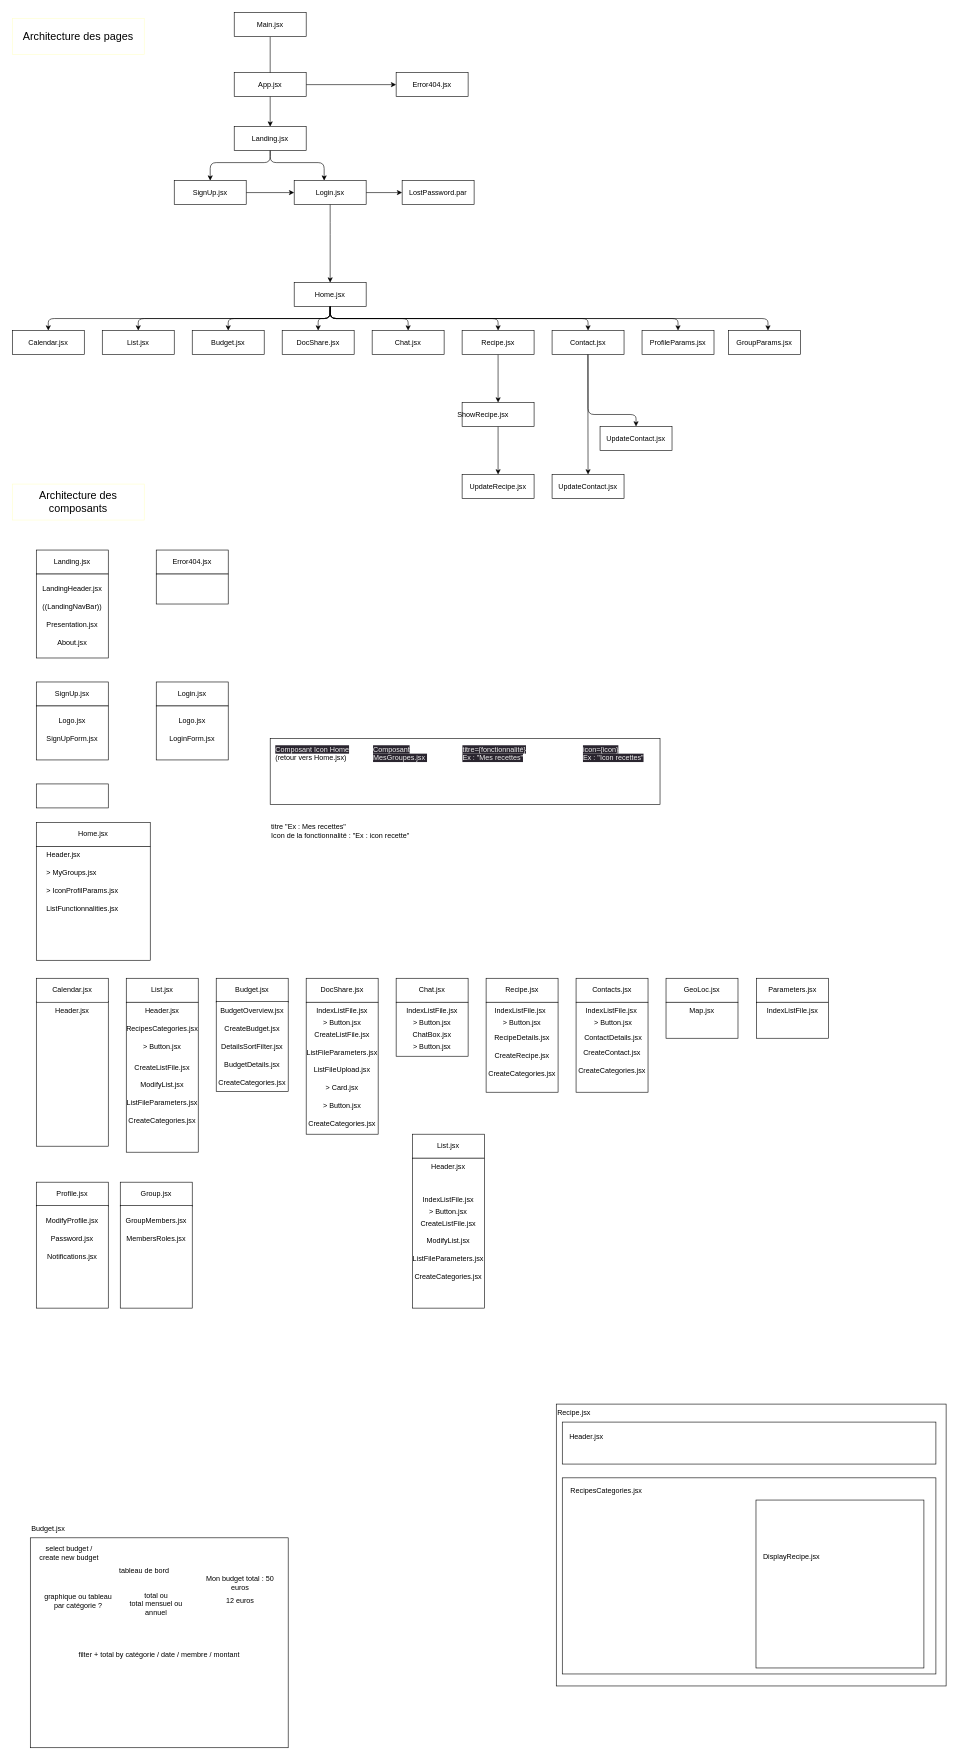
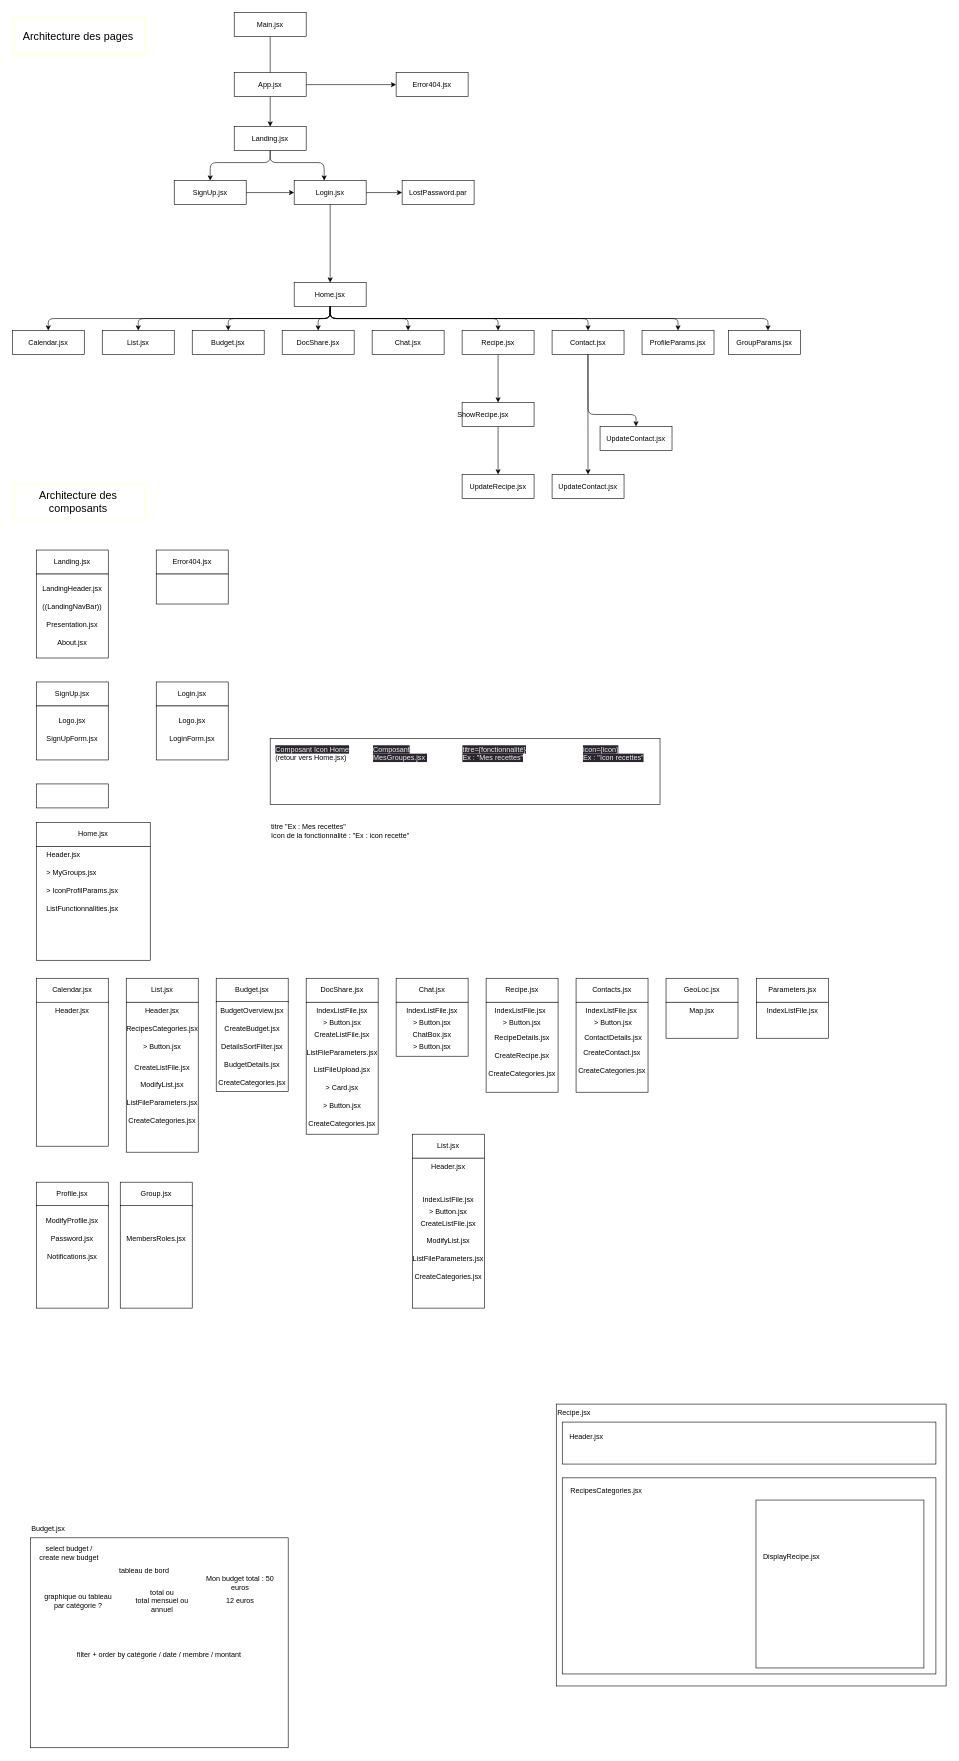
(156, 1221) -> none
(156, 1604) -> (162, 1601)
(159, 1655) -> (159, 1655)
